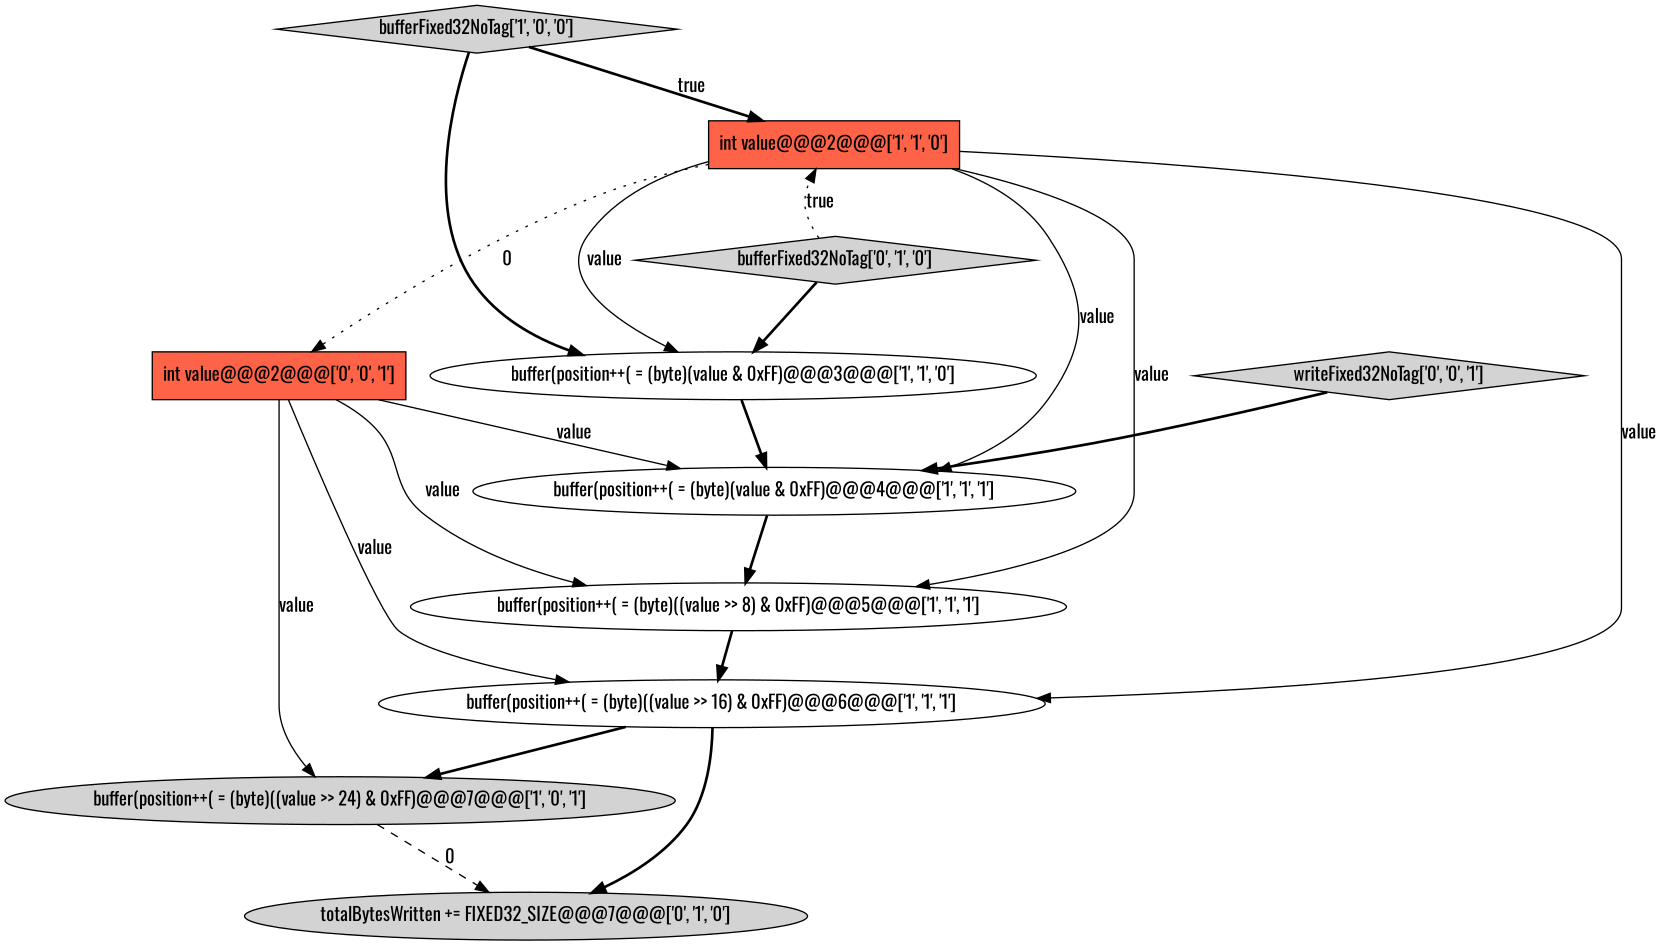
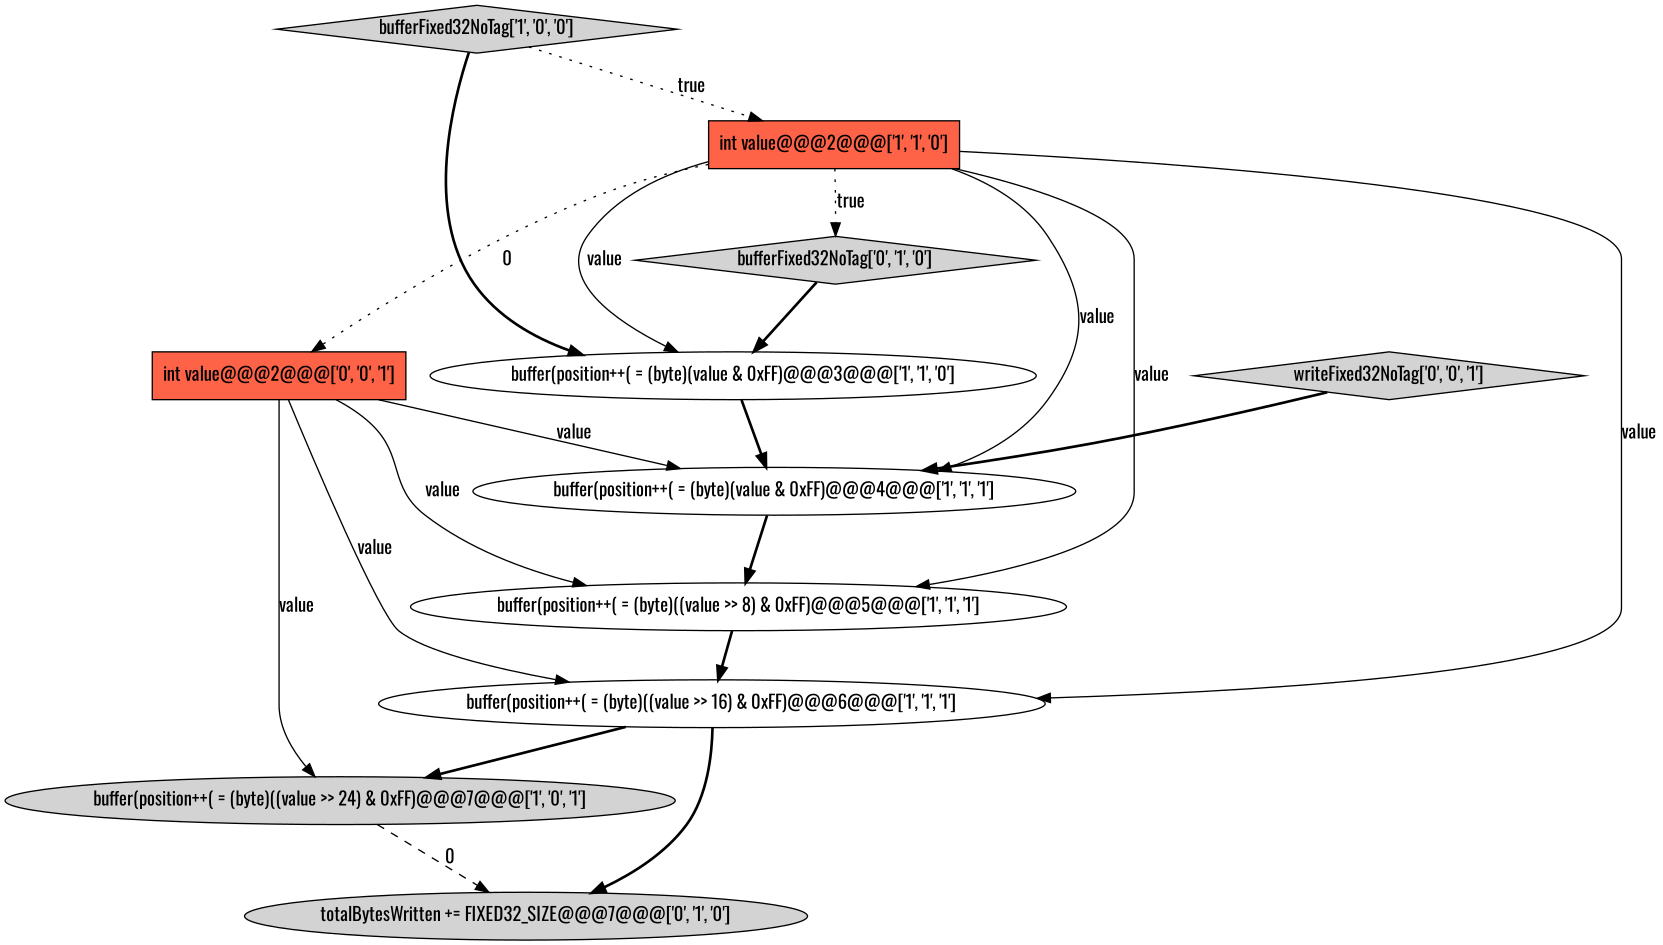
(639, 82) -> (639, 82)
(806, 211) -> (835, 196)
